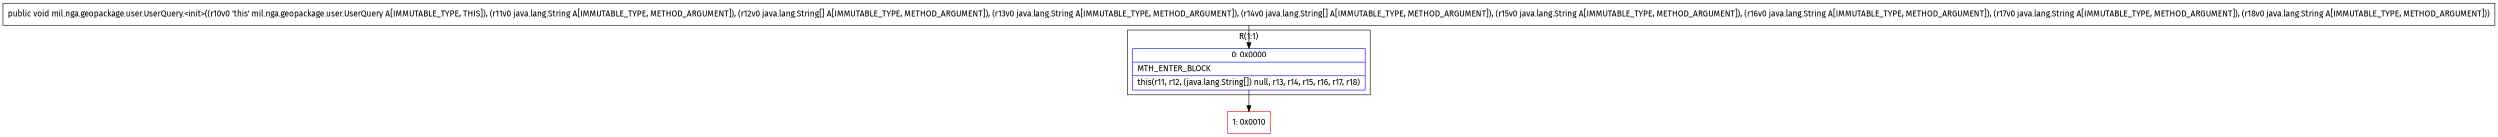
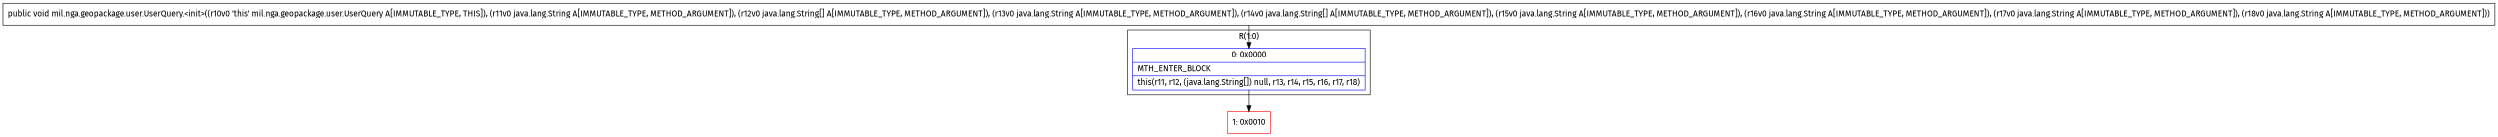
(1249, 37) -> (1249, 37)
